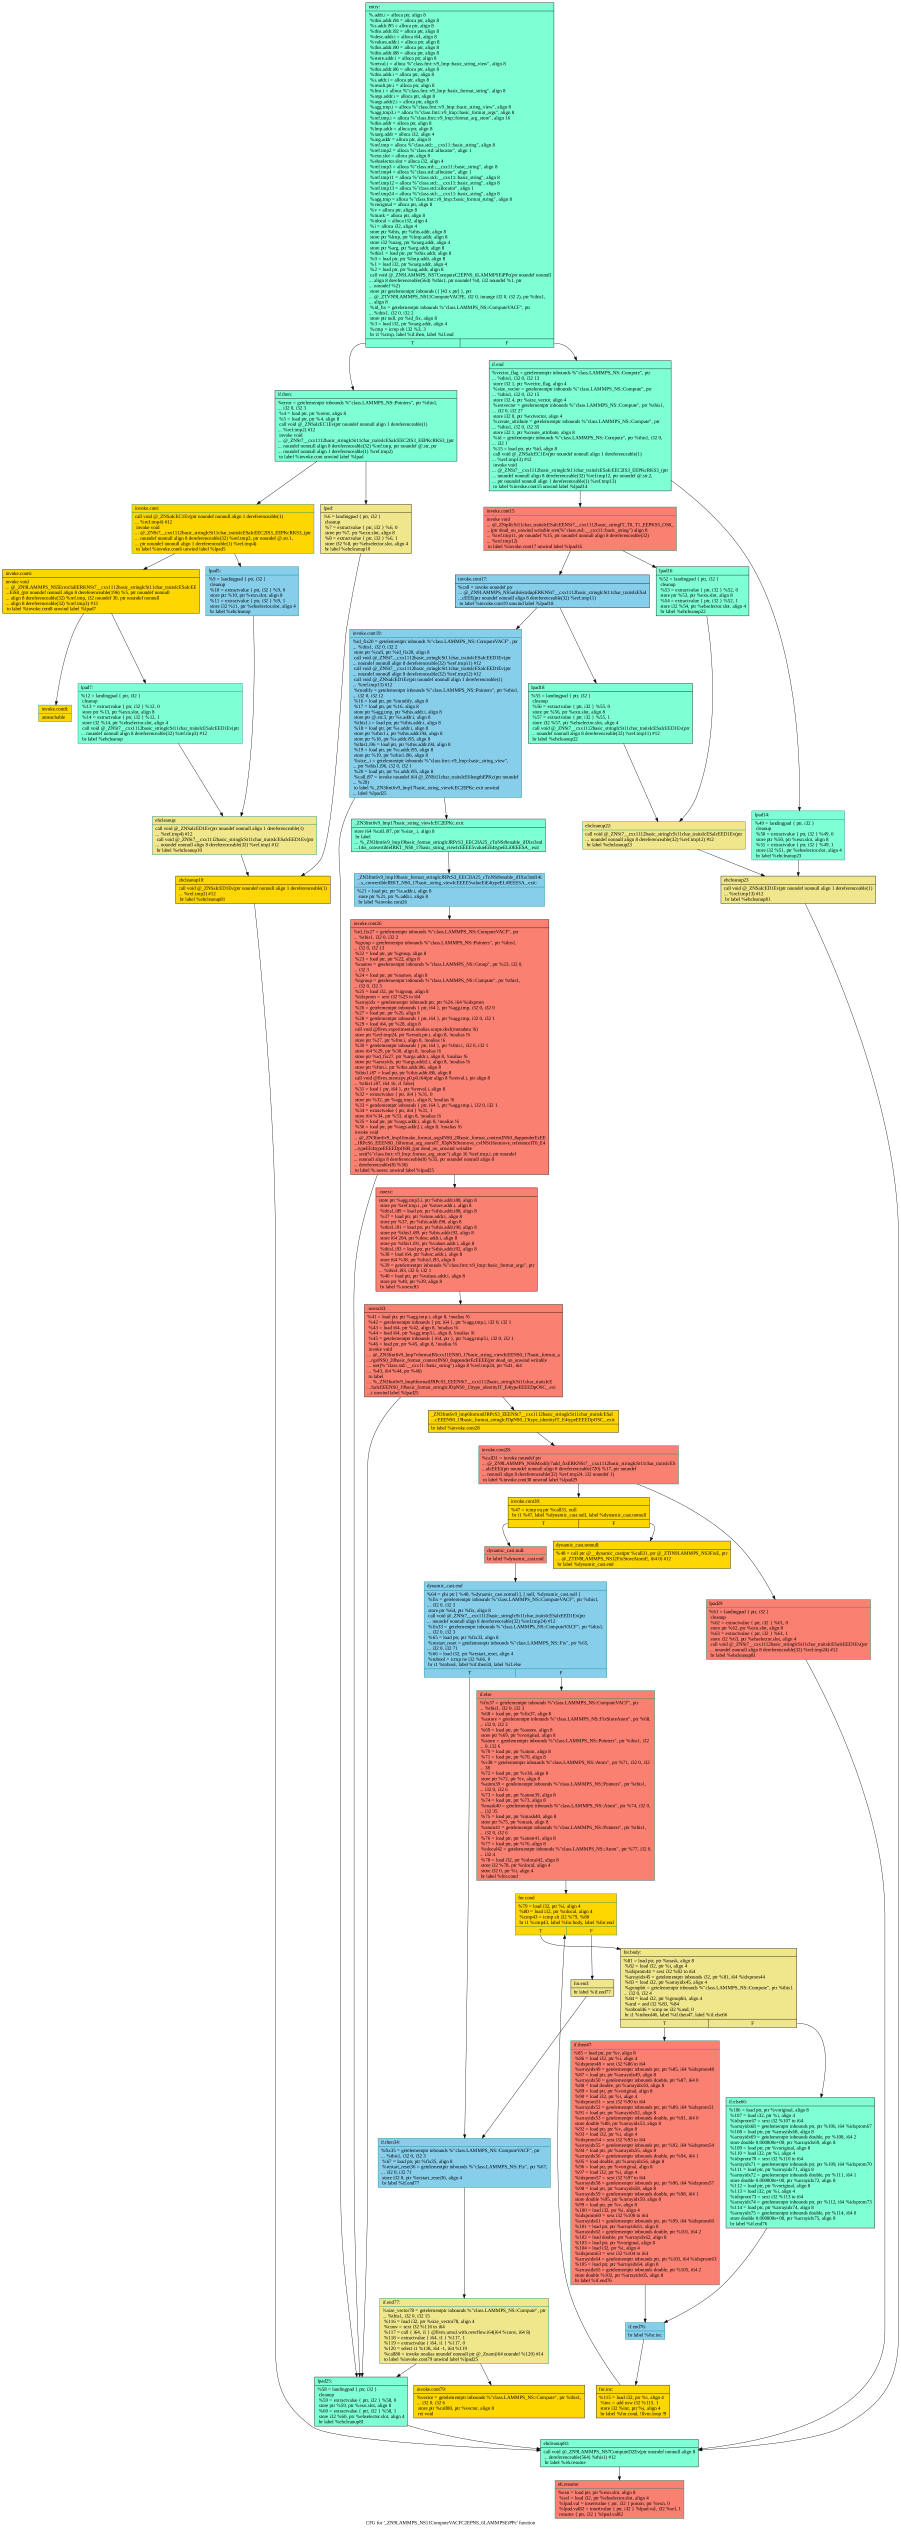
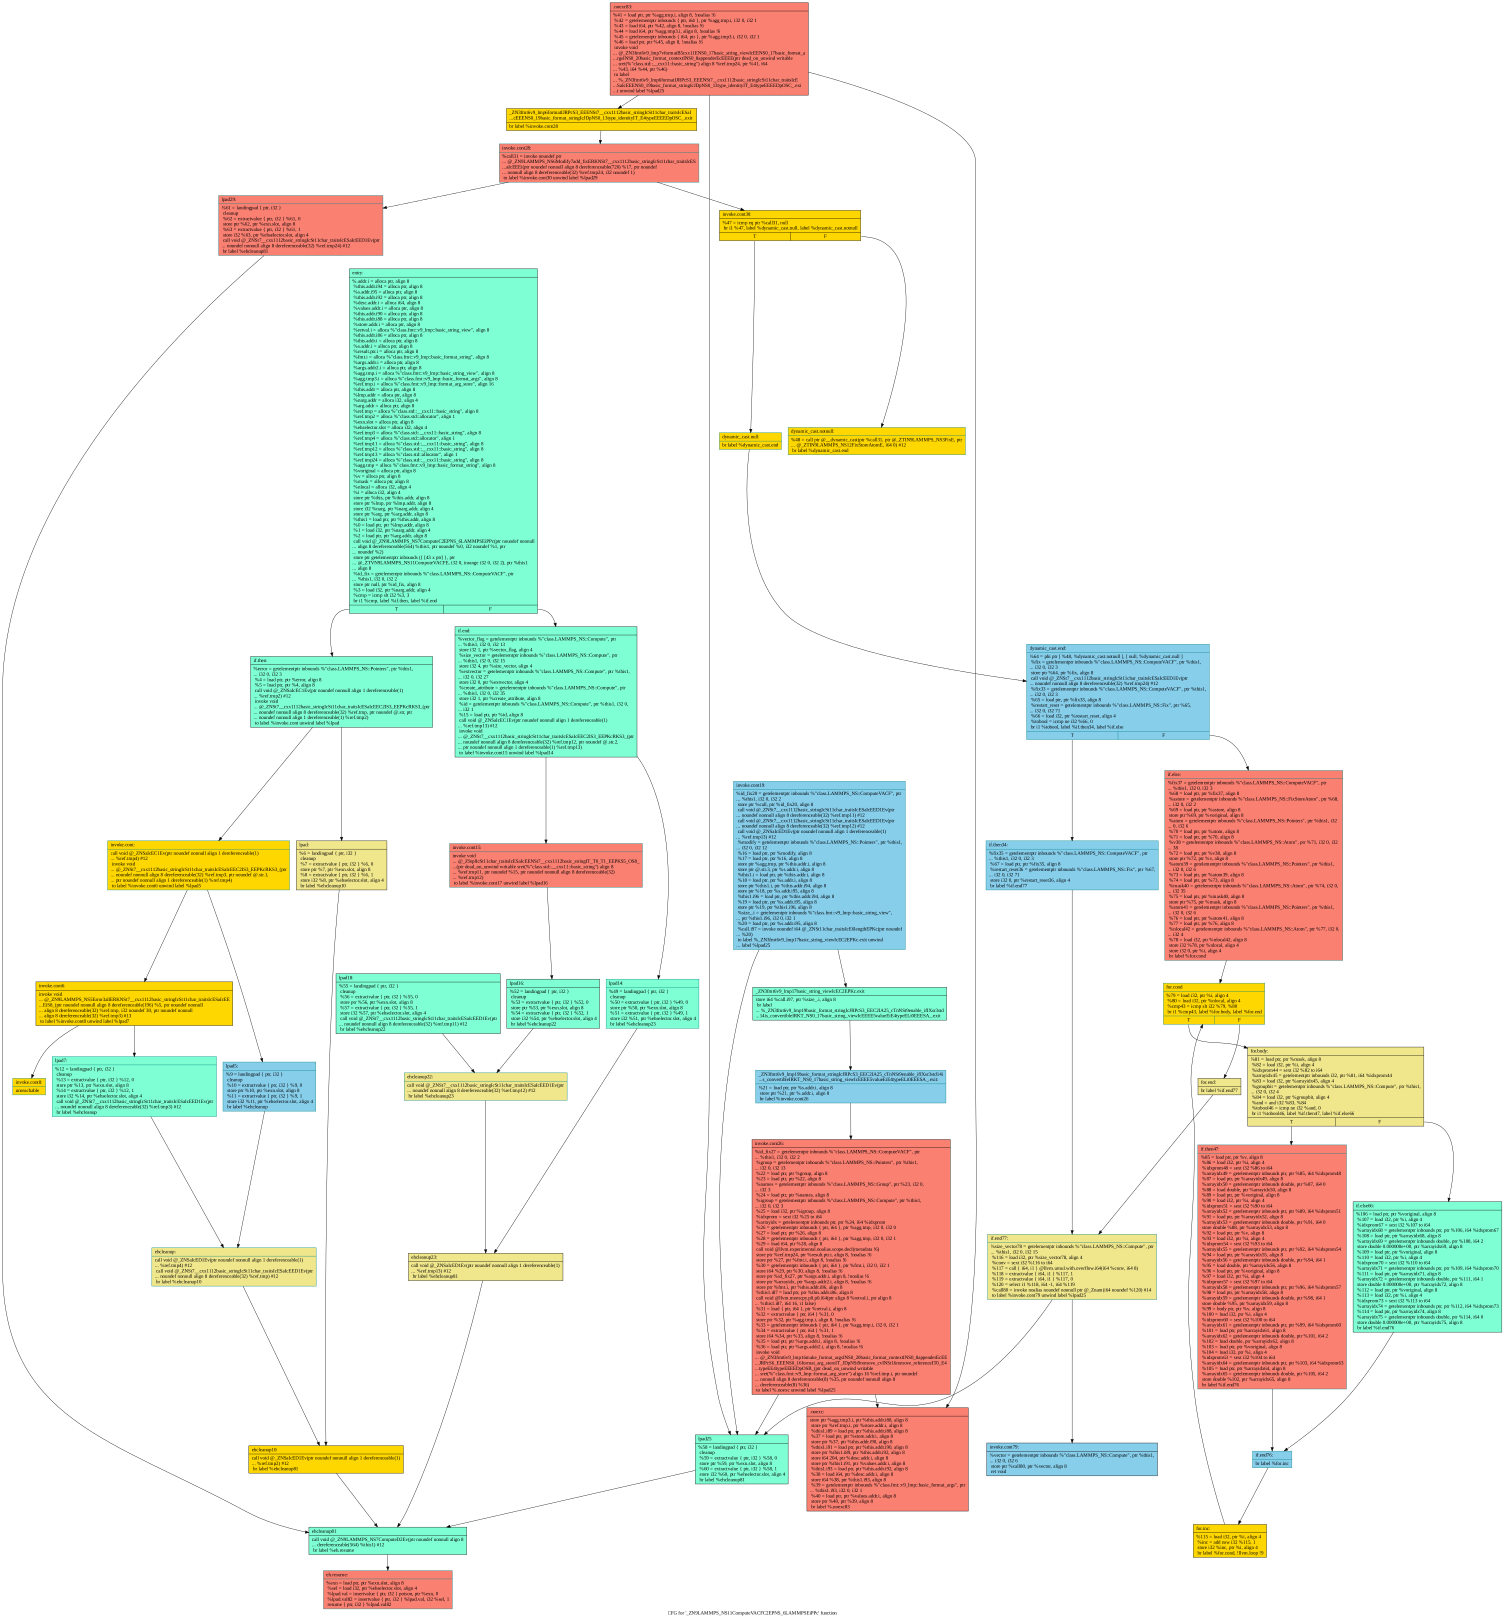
(552, 591) -> none
(460, 1296) -> (976, 687)
(515, 1555) -> (750, 441)
(642, 1555) -> (877, 441)
(535, 2066) -> (1157, 1163)
(605, 2205) -> (1233, 1309)
(499, 2402) -> (1072, 1459)
